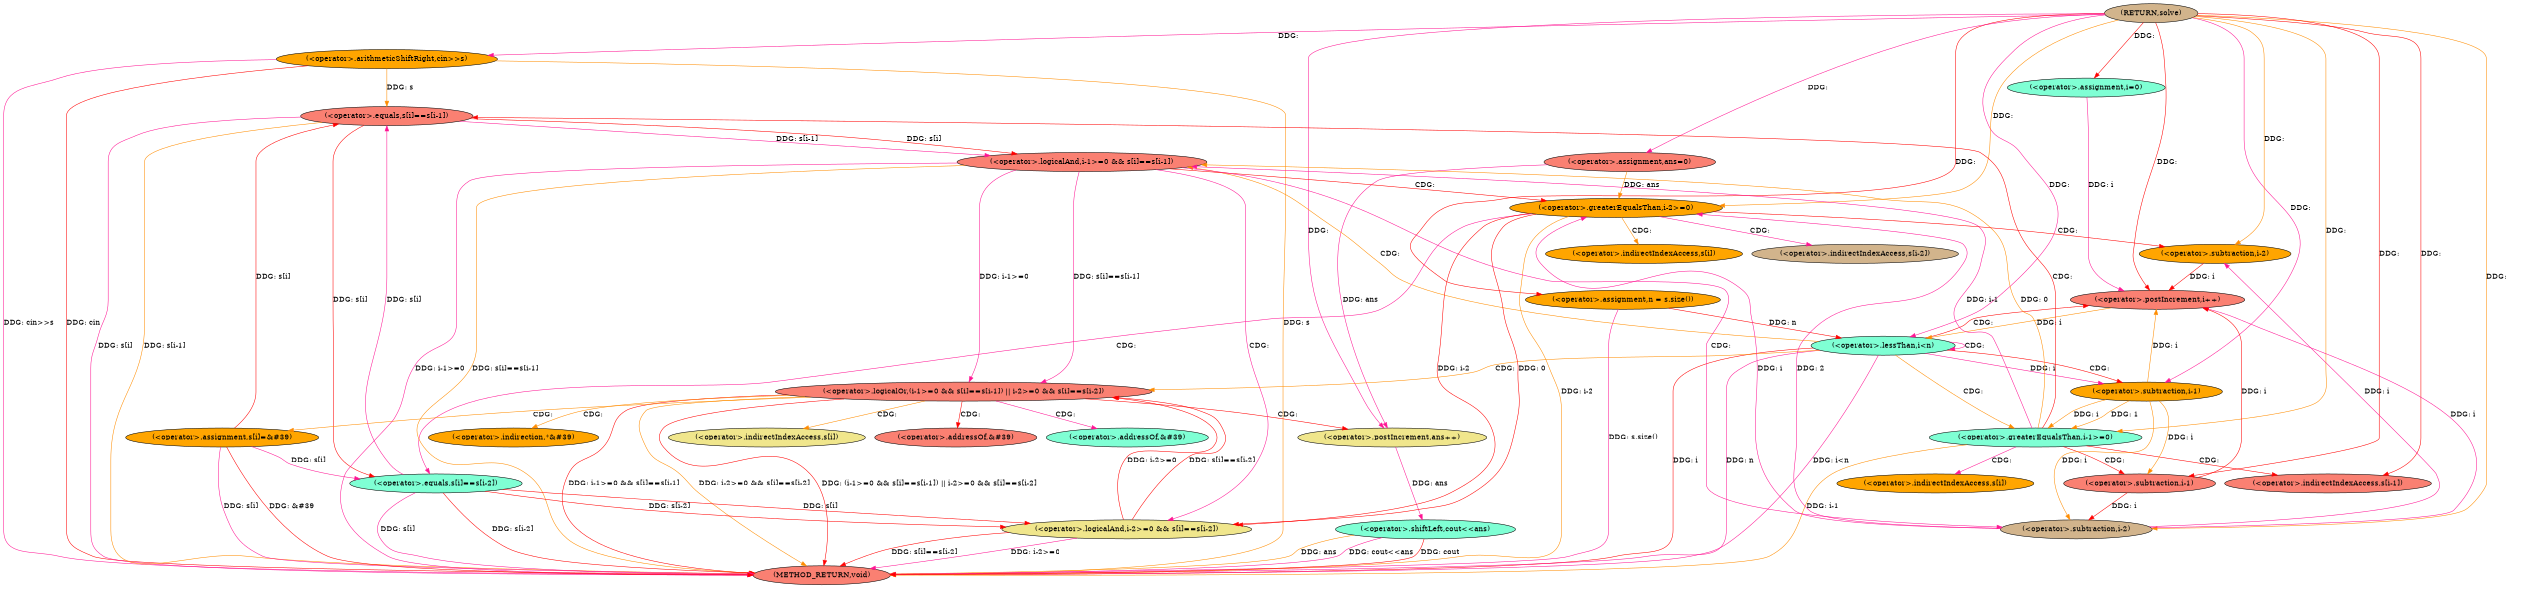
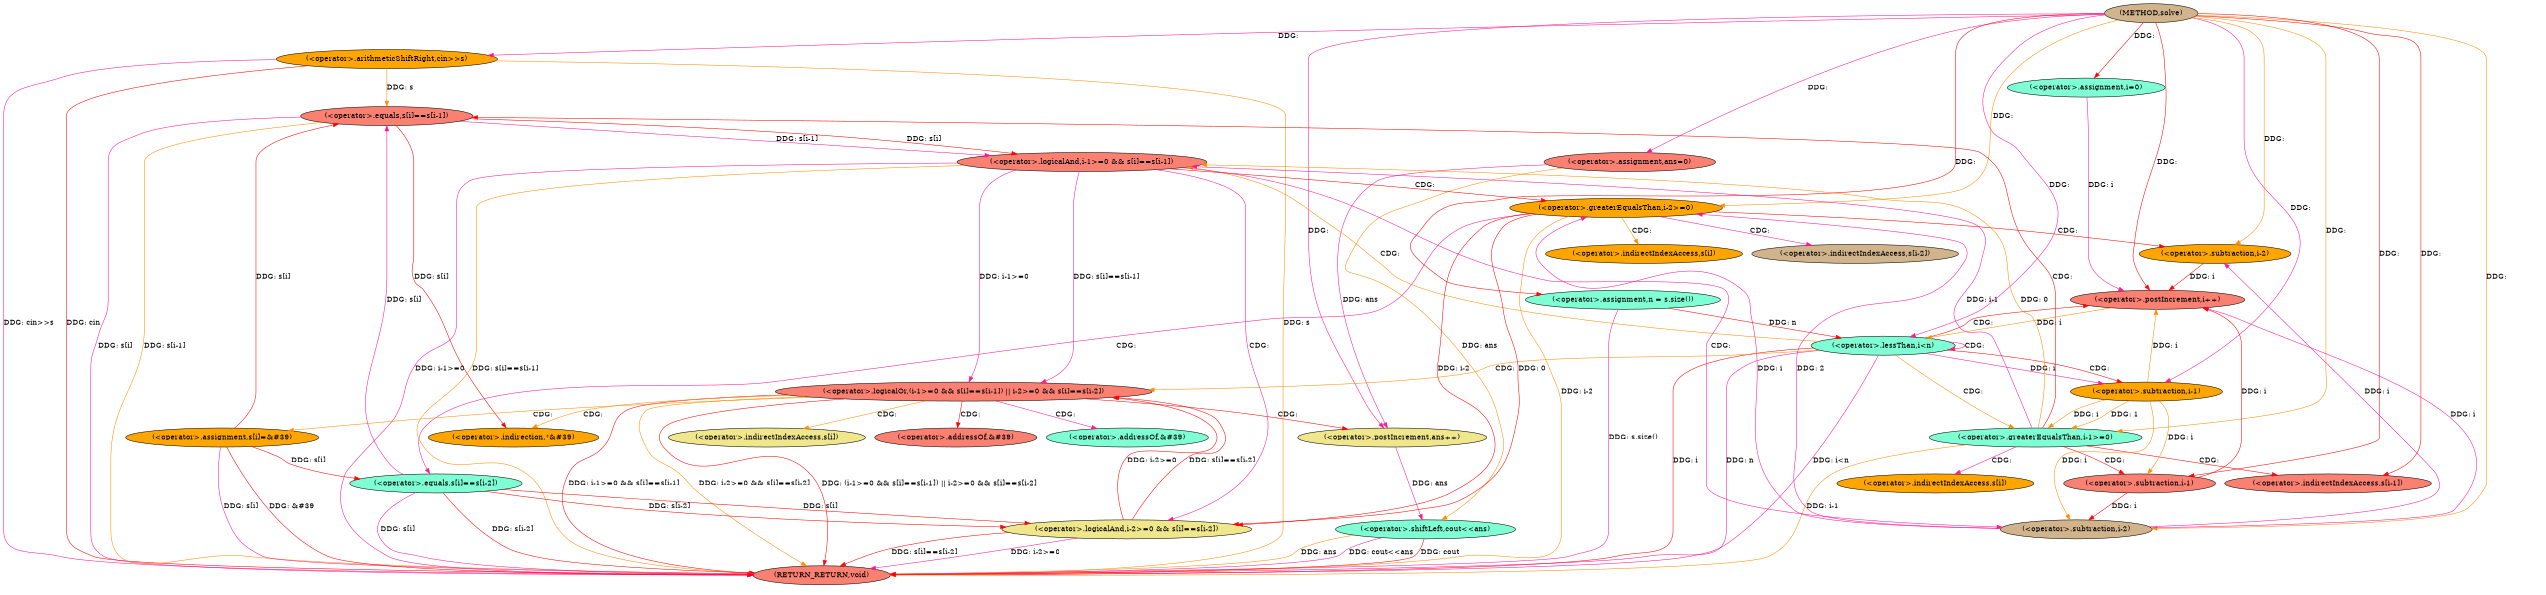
(2151, 13) -> (2151, 13)
(1624, 182) -> (1386, 287)
(1623, 300) -> (1623, 300)
(333, 302) -> (417, 284)
(301, 468) -> (301, 468)
(822, 575) -> (822, 575)
